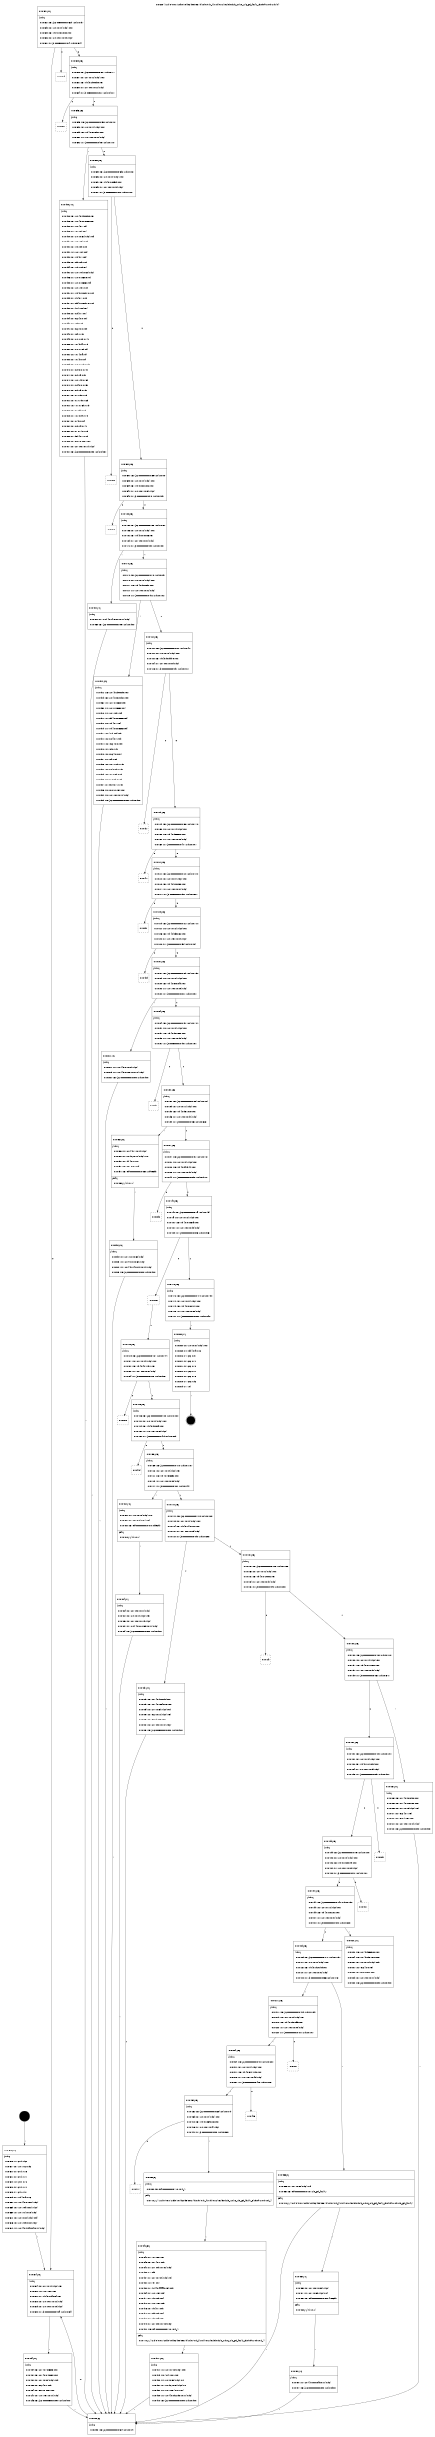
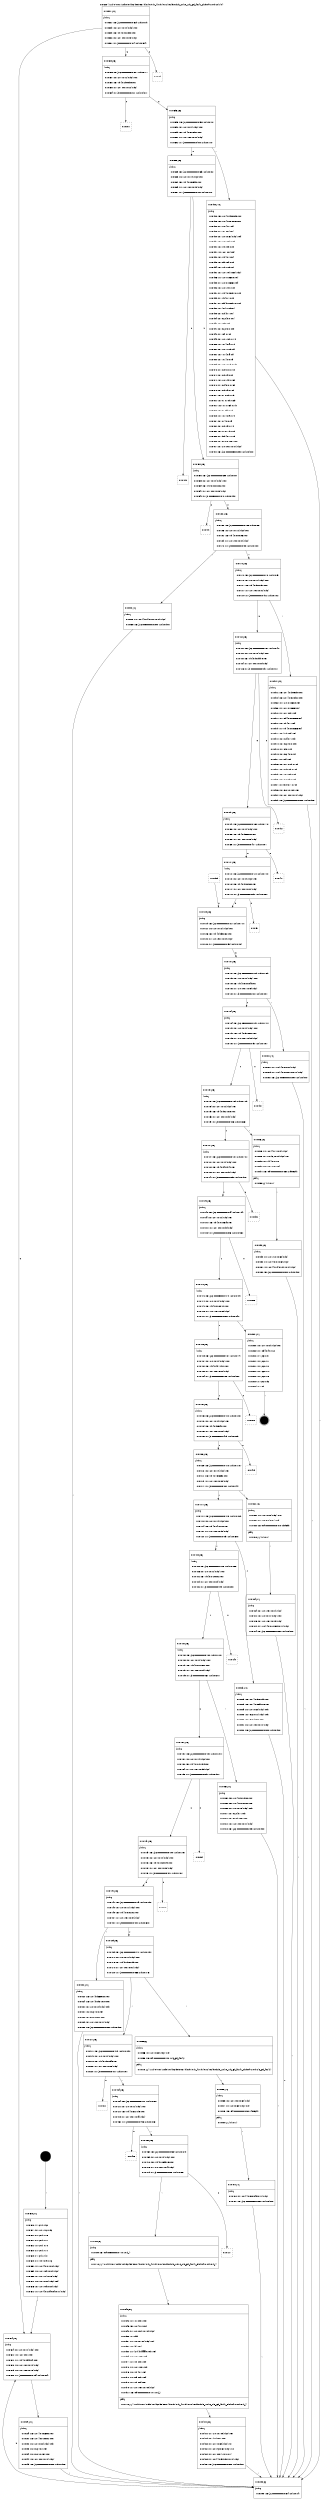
(149, 959) -> (217, 894)
(151, 1322) -> (218, 1330)
(266, 2347) -> (78, 2331)
